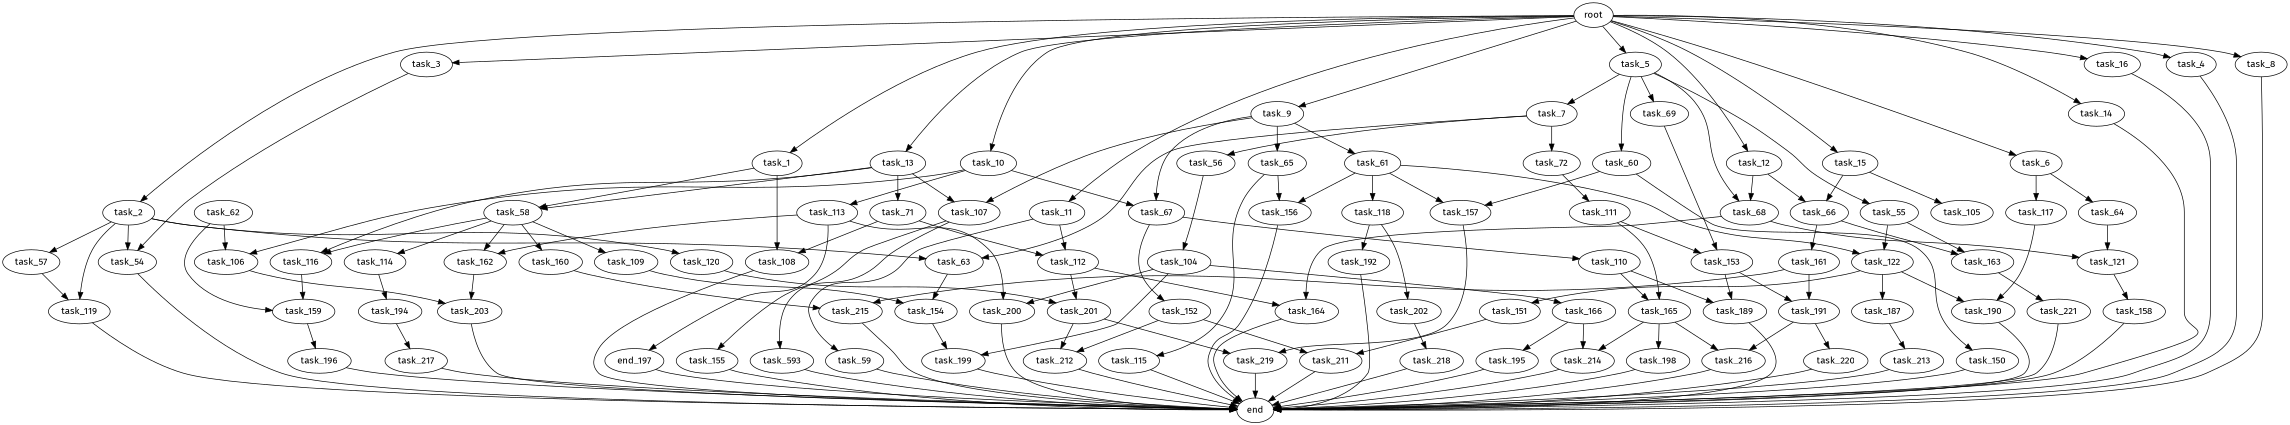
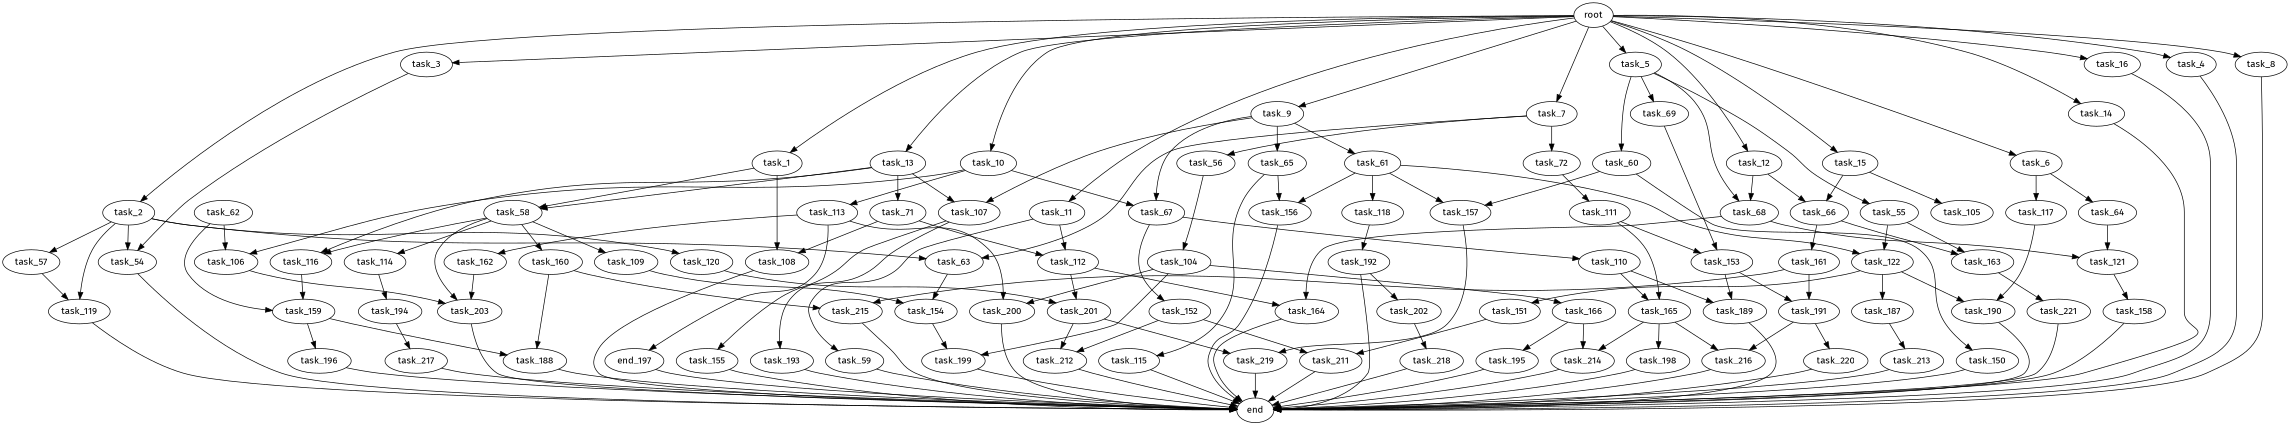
(1597, 87) -> (1574, 61)
(494, 237) -> (439, 248)
(1398, 257) -> (1381, 284)
none -> (535, 361)
(782, 361) -> (782, 361)
